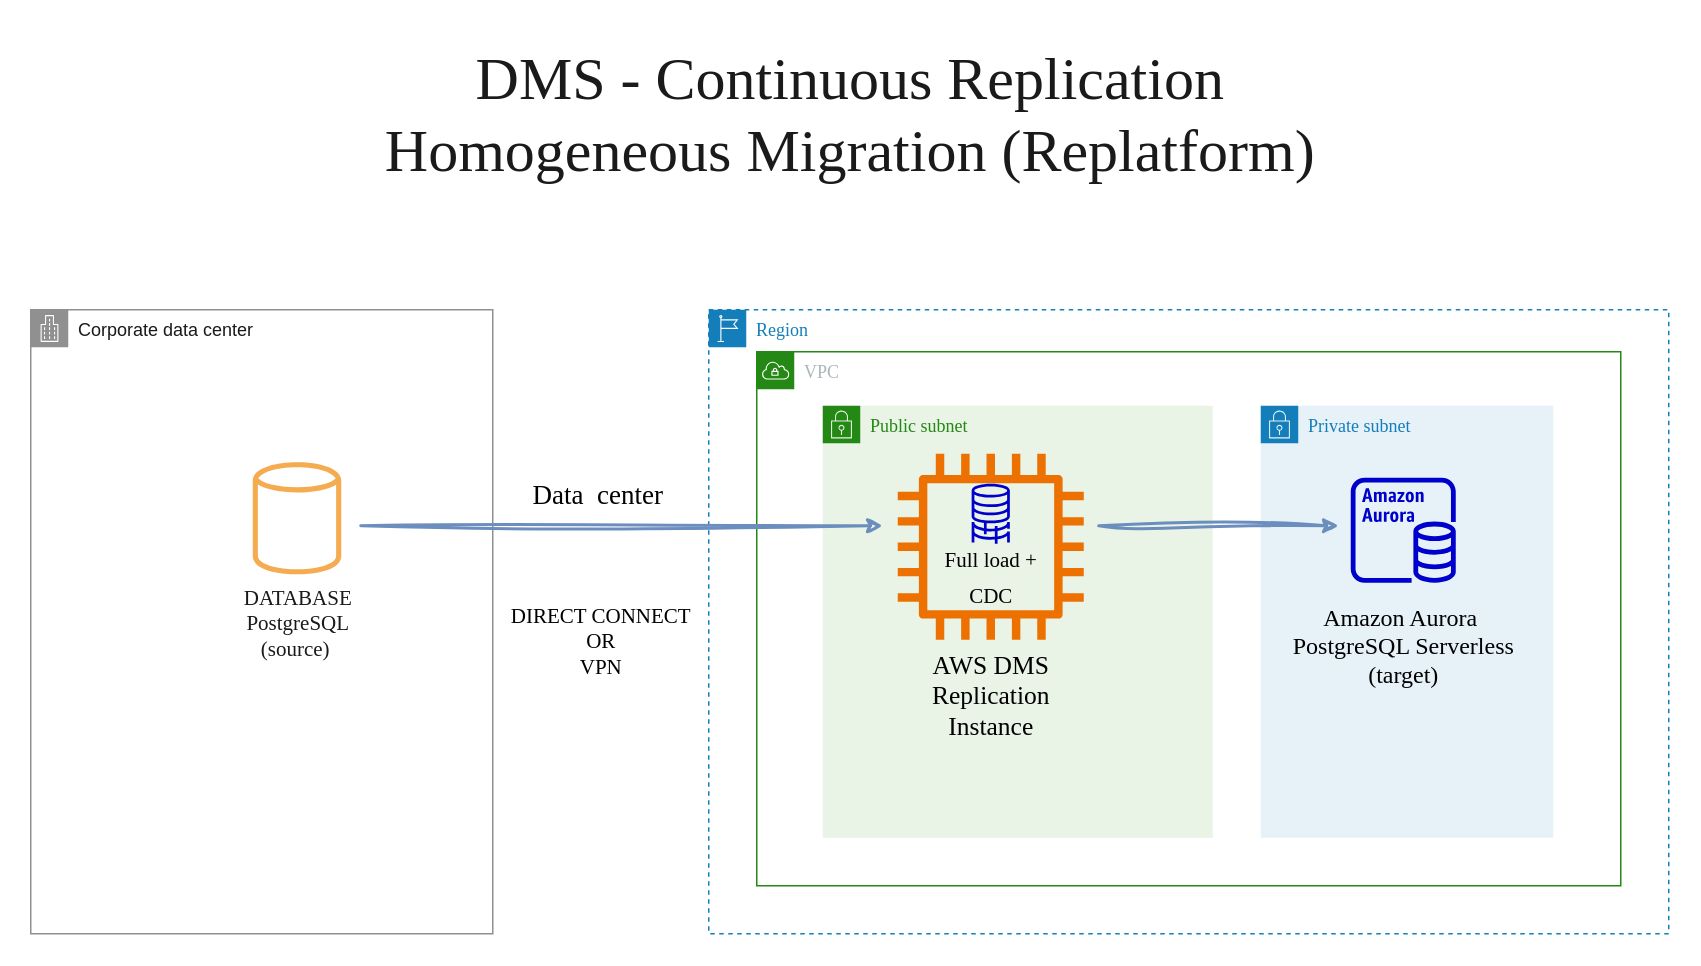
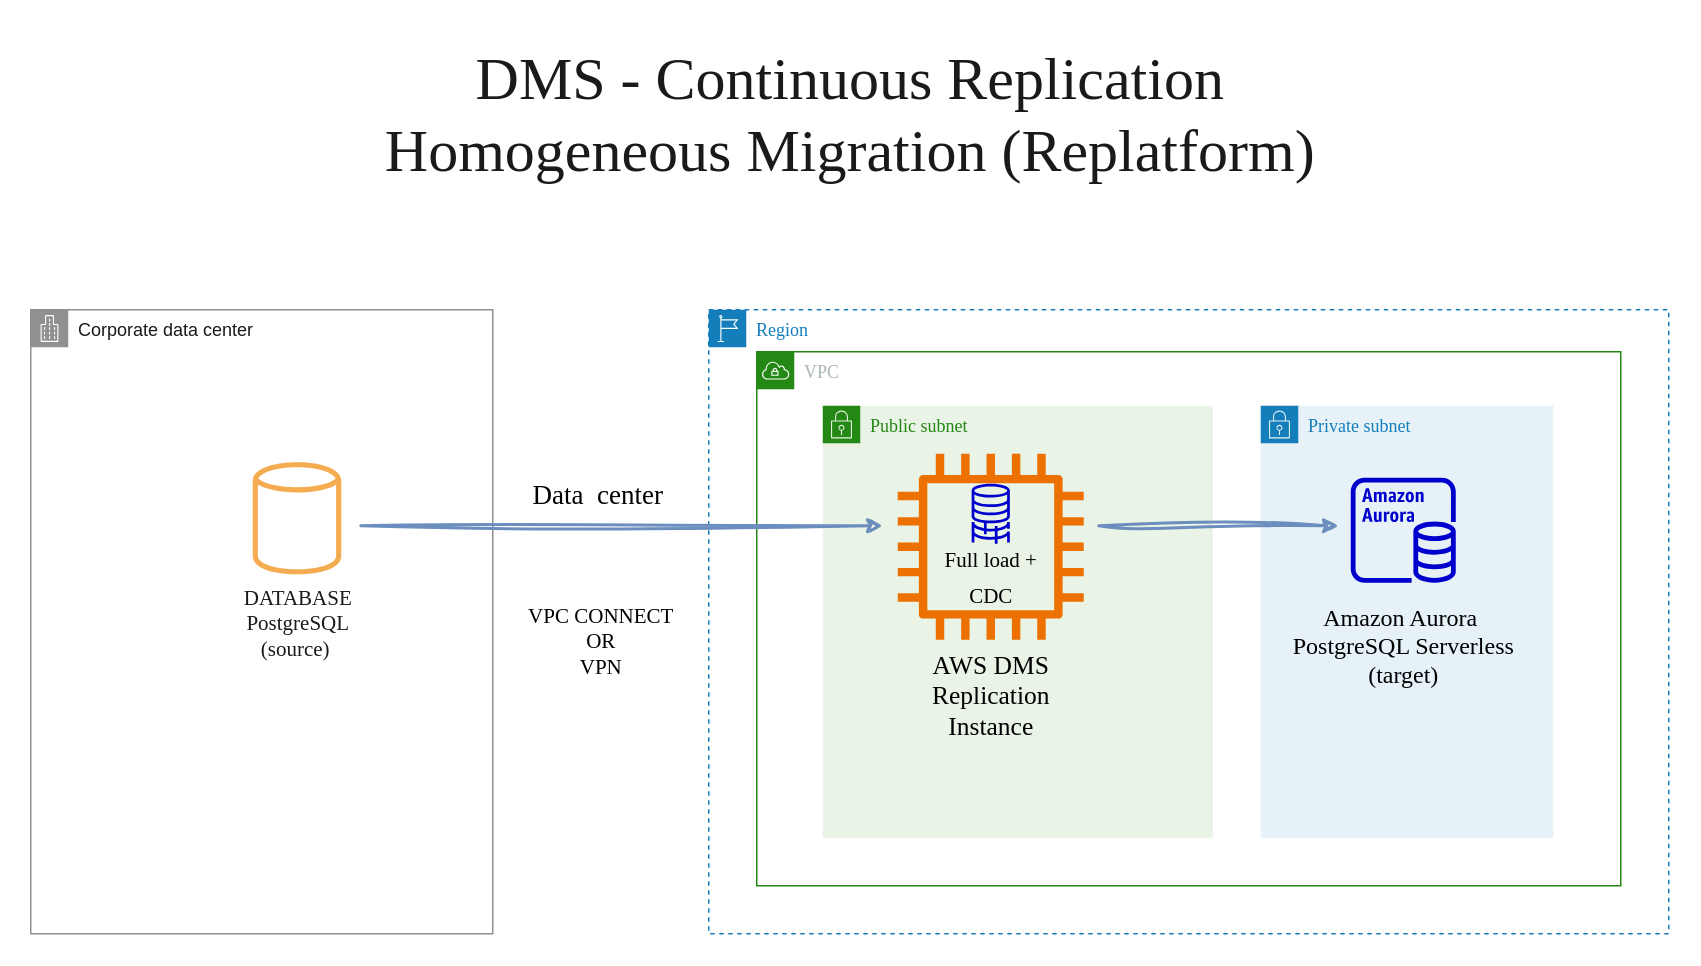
(602, 643) -> (602, 643)
